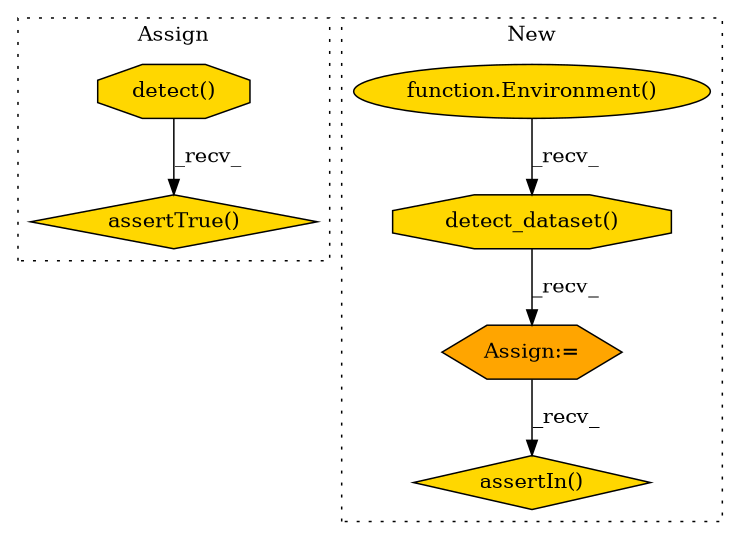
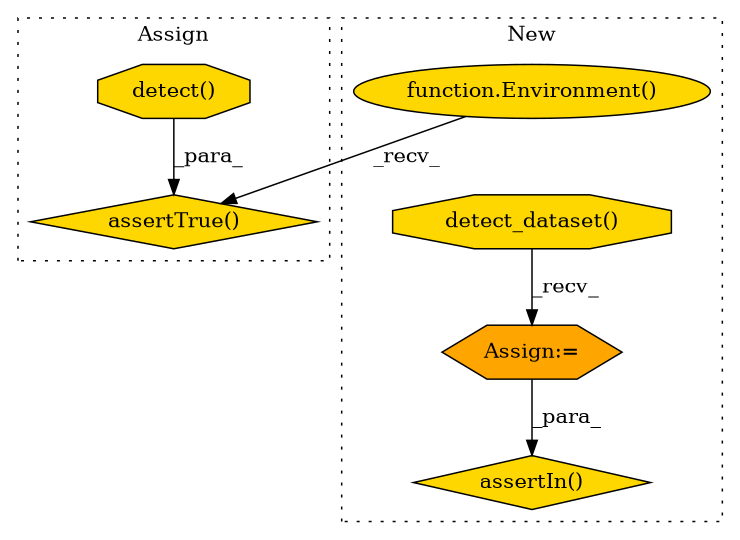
(532, 149) -> (356, 155)
(208, 157) -> (208, 157)
(566, 417) -> (566, 417)
